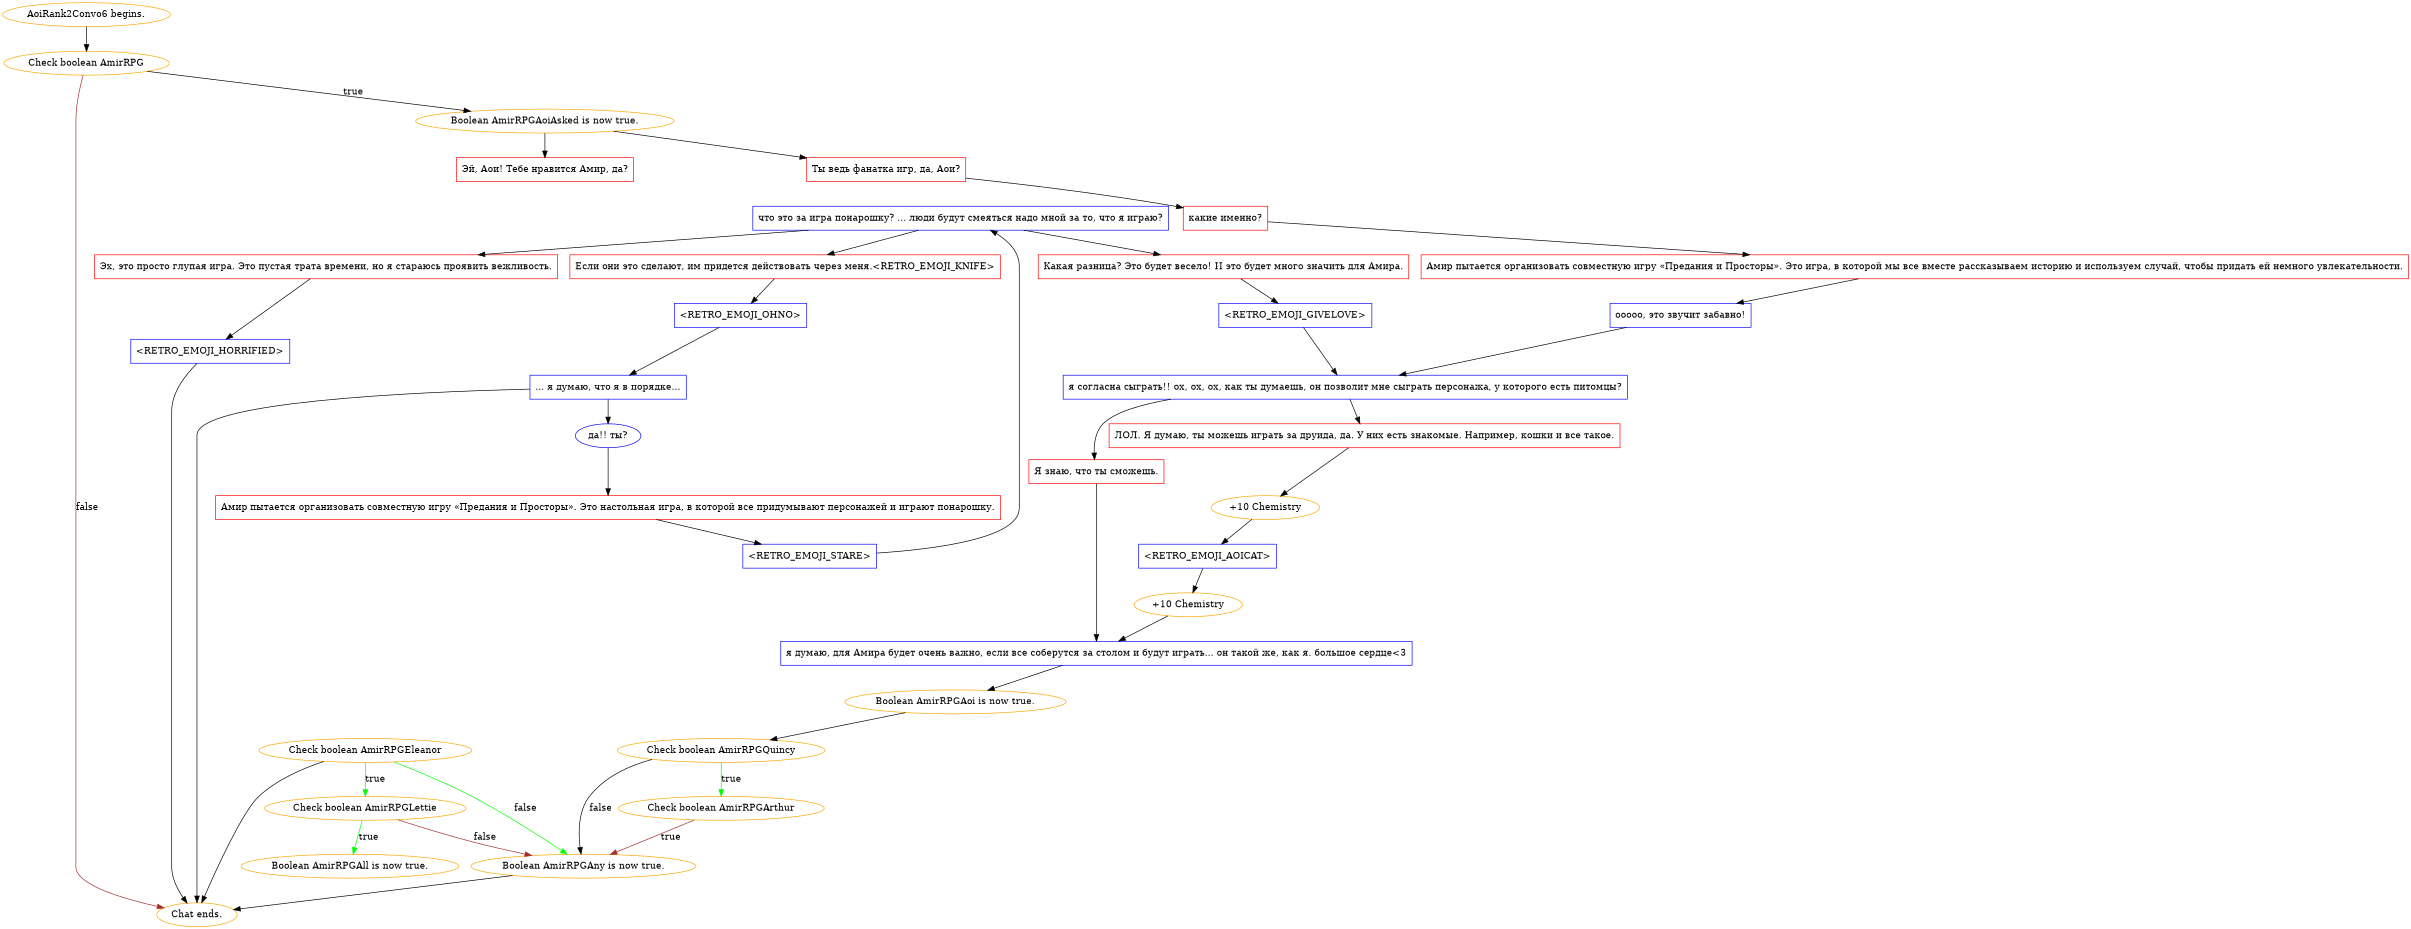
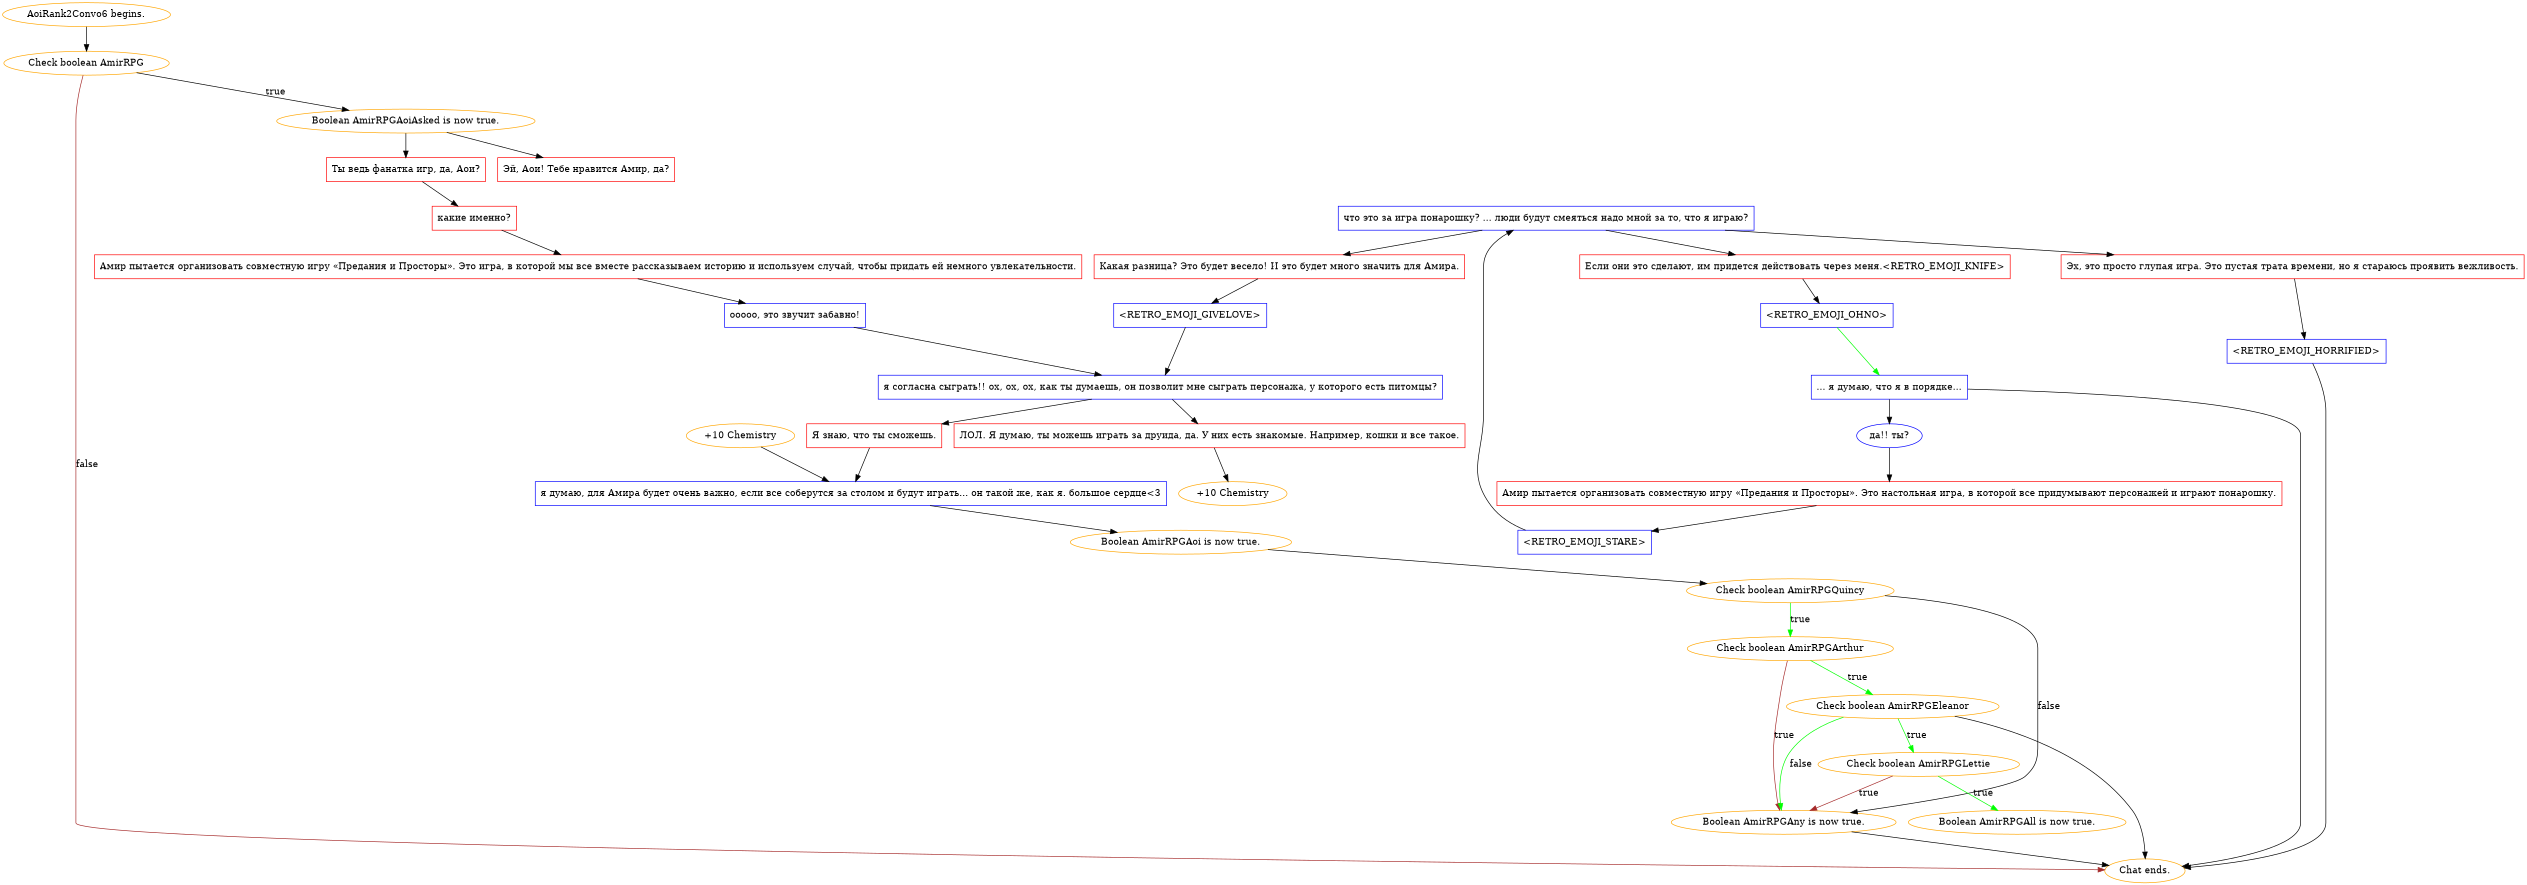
(677, 350) -> (1856, 349)
(1208, 556) -> none
none -> (1839, 676)
(485, 837) -> (1869, 793)
